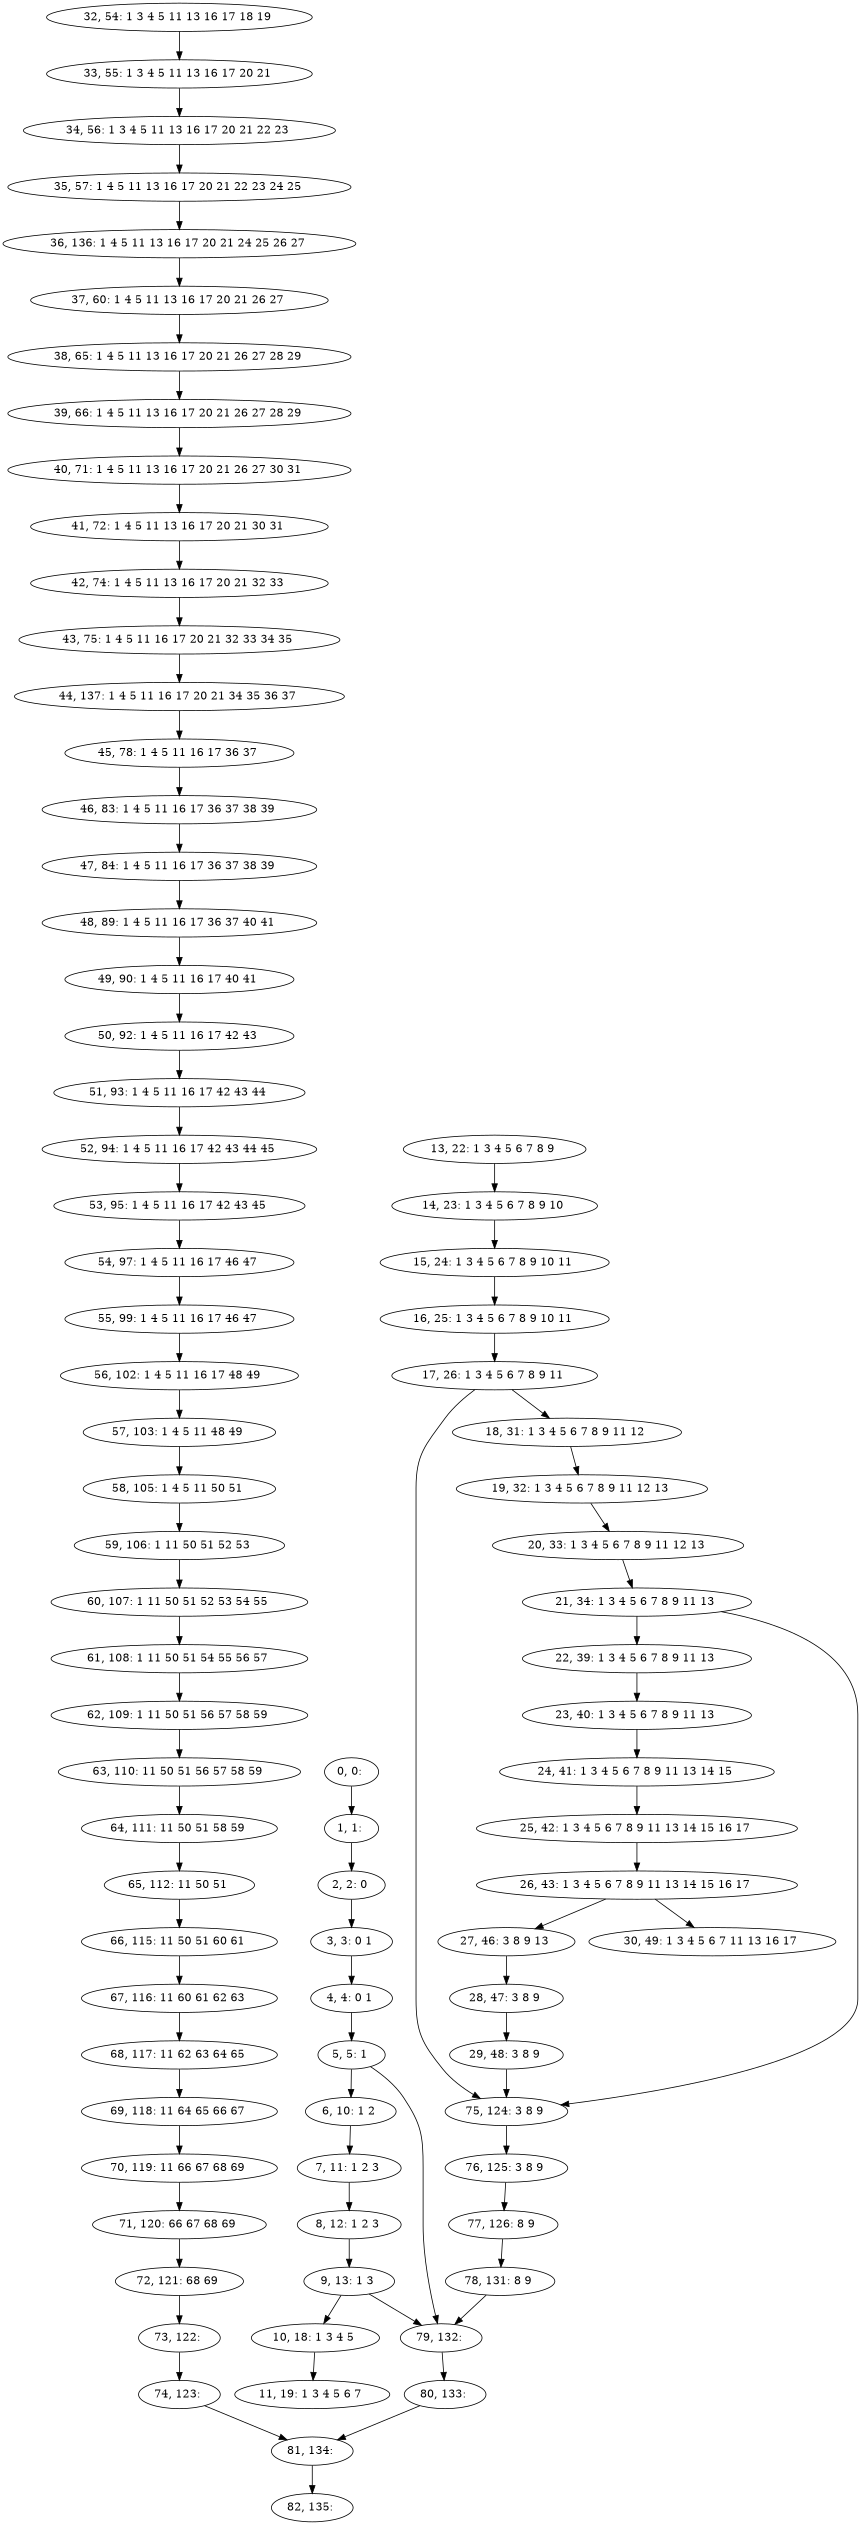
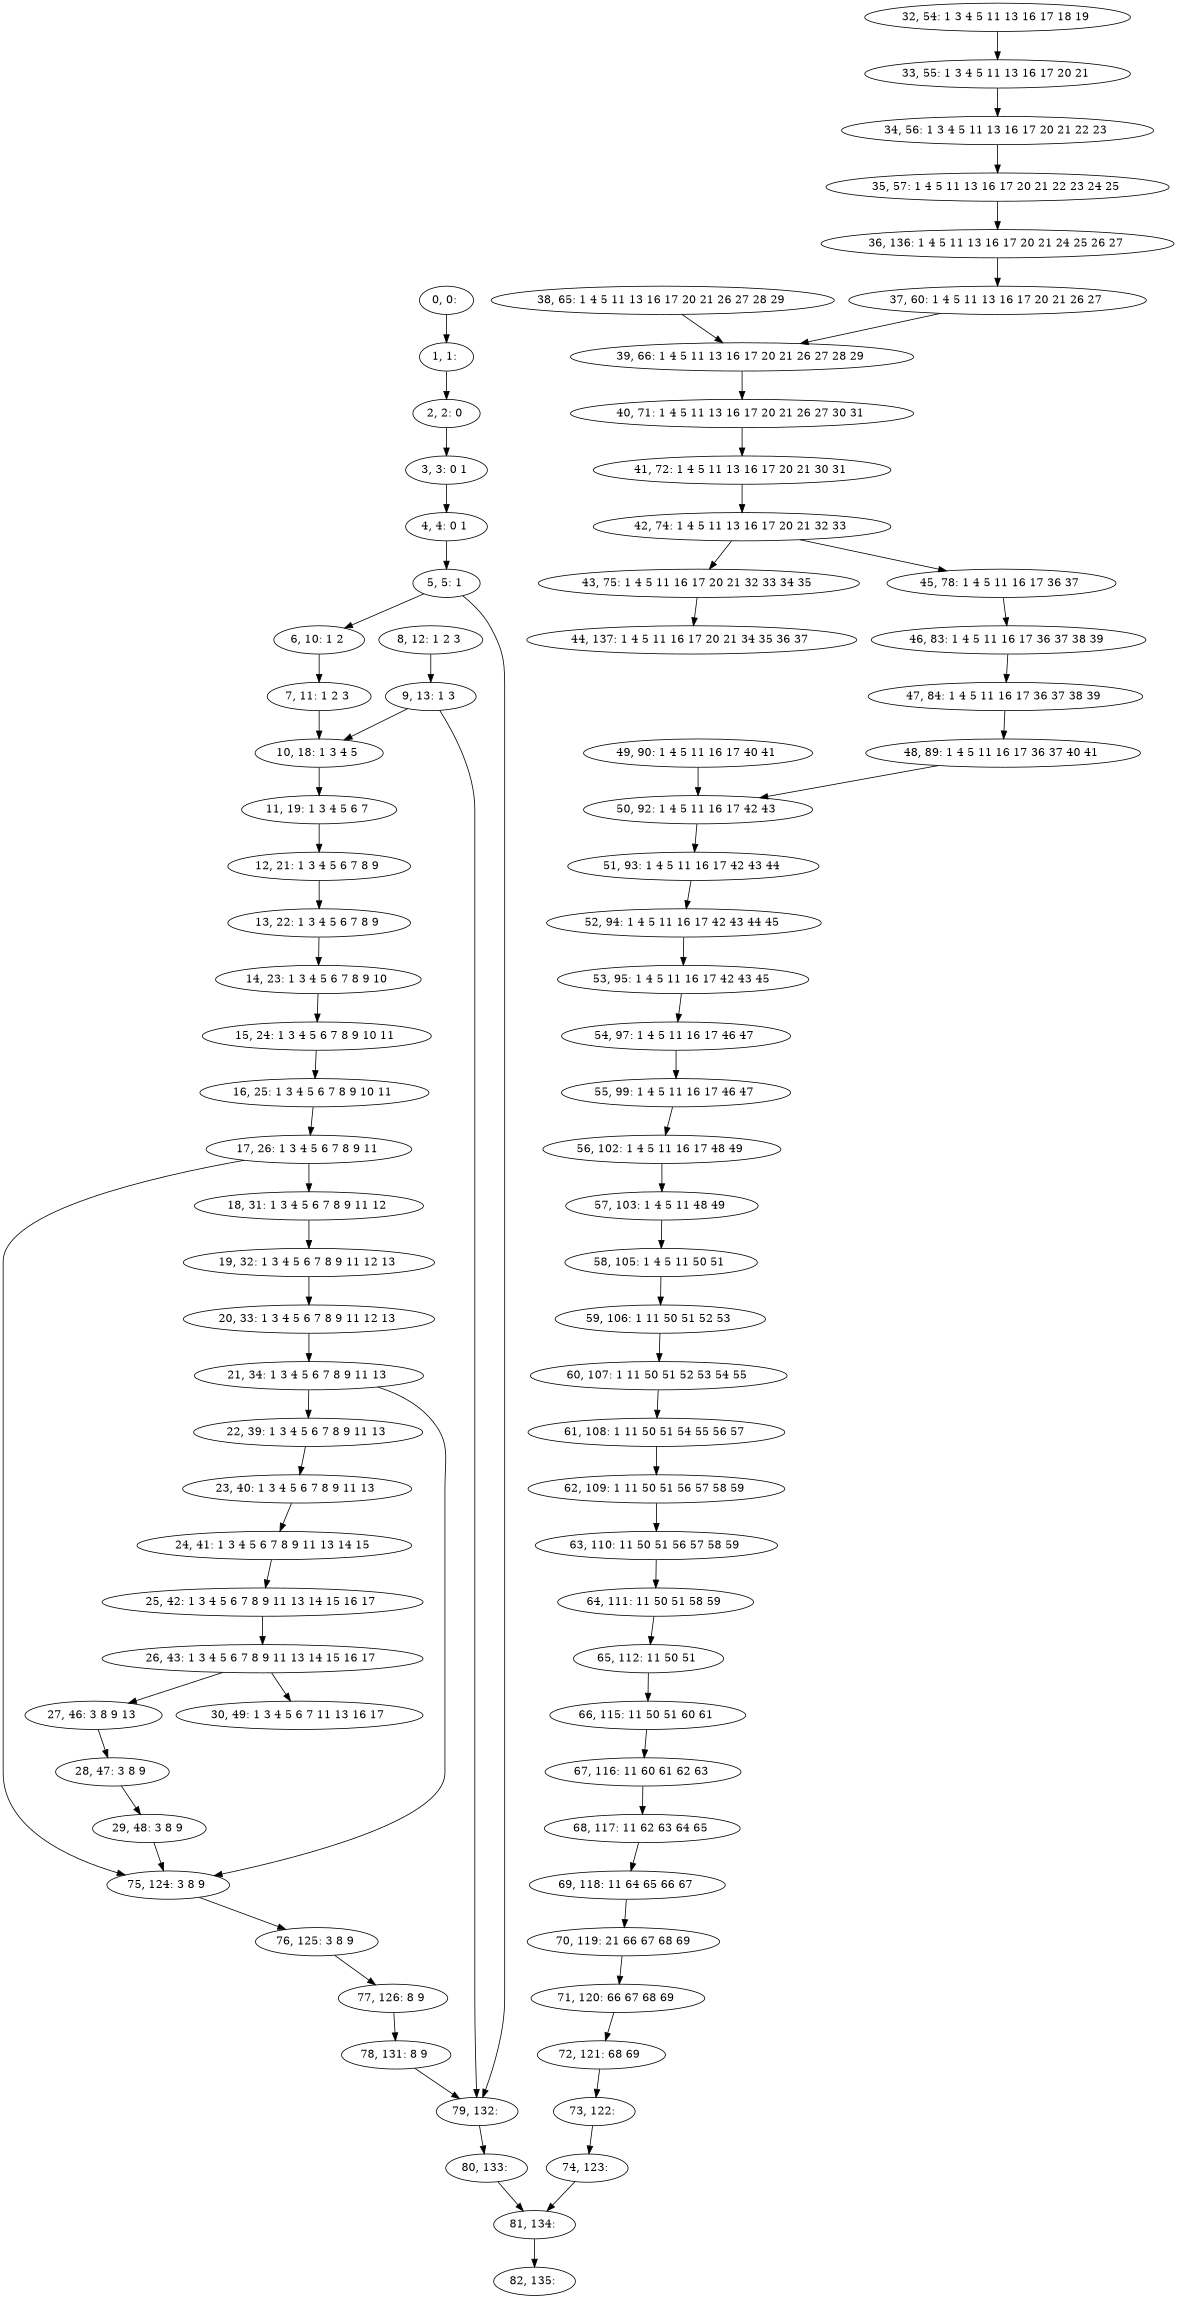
(179, 325) -> (874, 328)
(179, 721) -> (869, 554)
none -> (319, 866)
(179, 947) -> (853, 781)
(179, 2168) -> (623, 1942)
(349, 2193) -> (319, 721)
